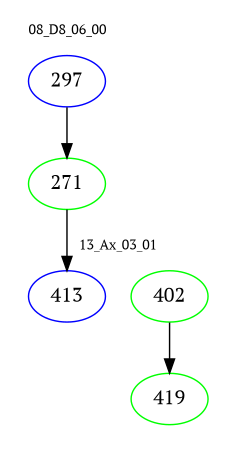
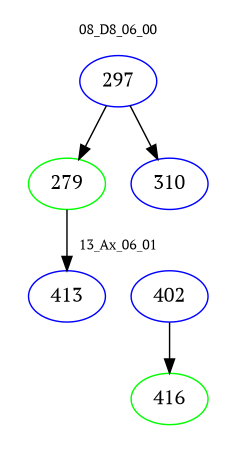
(67, 184) -> (67, 184)
none -> (170, 184)
(118, 246) -> (118, 246)
(170, 296) -> (170, 296)
(170, 399) -> (170, 399)
